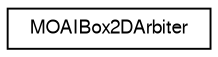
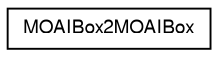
(109, 29) -> (109, 29)
